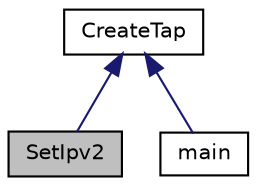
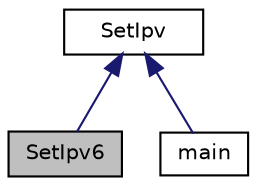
(134, 32) -> (134, 32)
(65, 154) -> (65, 154)
